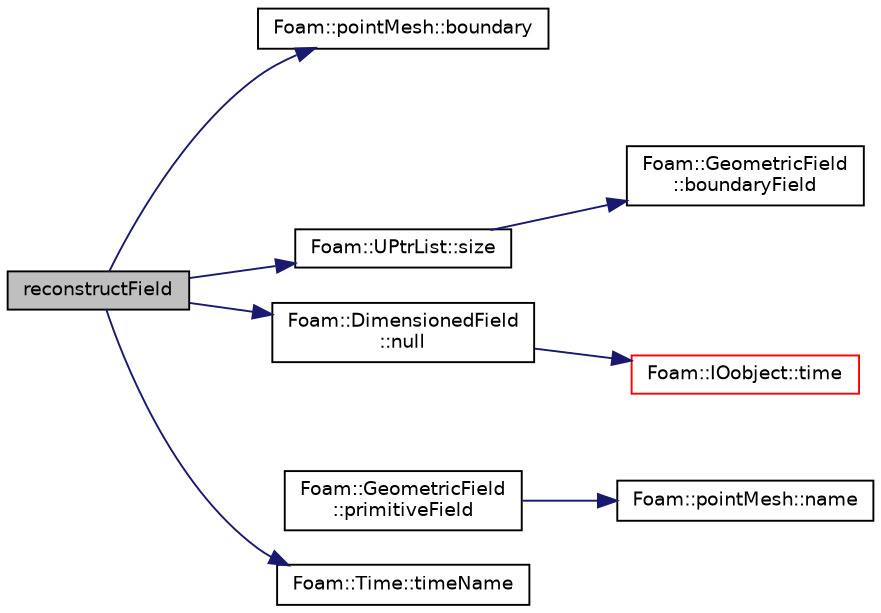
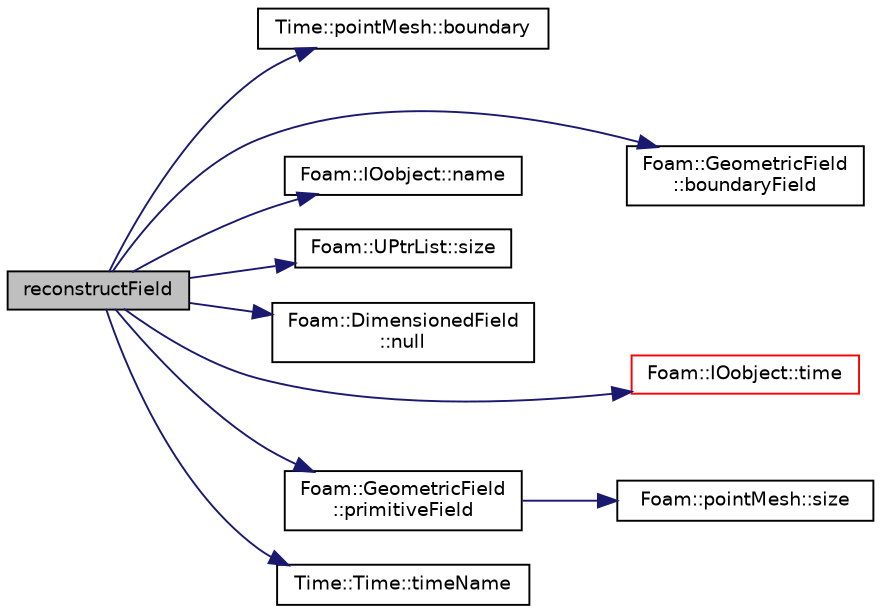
(403, 29) -> (403, 29)
none -> (403, 176)
(549, 218) -> (349, 116)
(573, 353) -> (359, 396)
none -> (198, 396)
(745, 501) -> (745, 501)
(403, 585) -> (403, 585)
